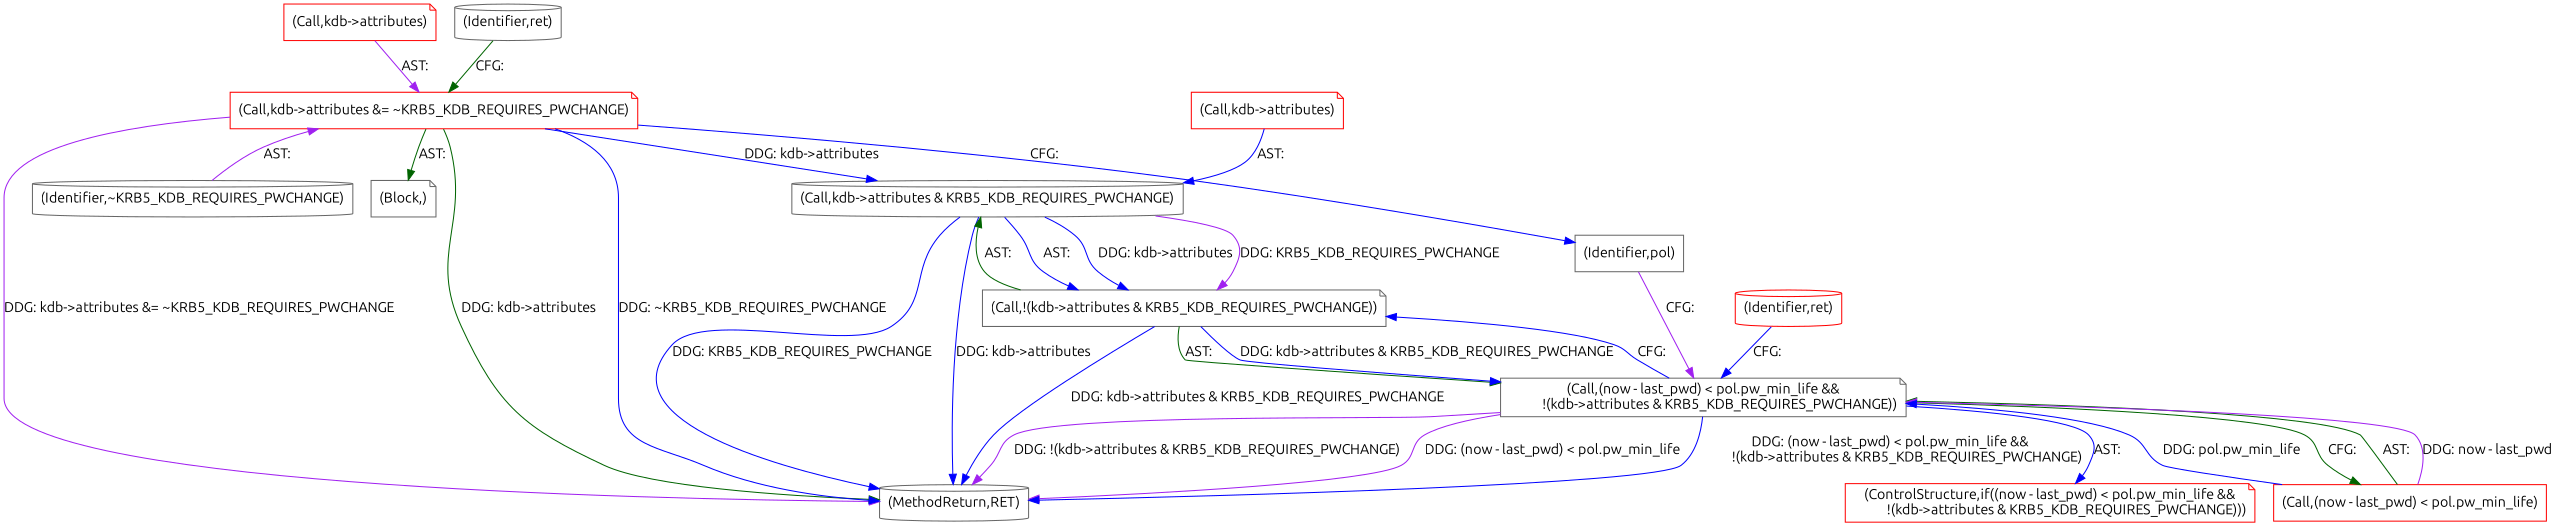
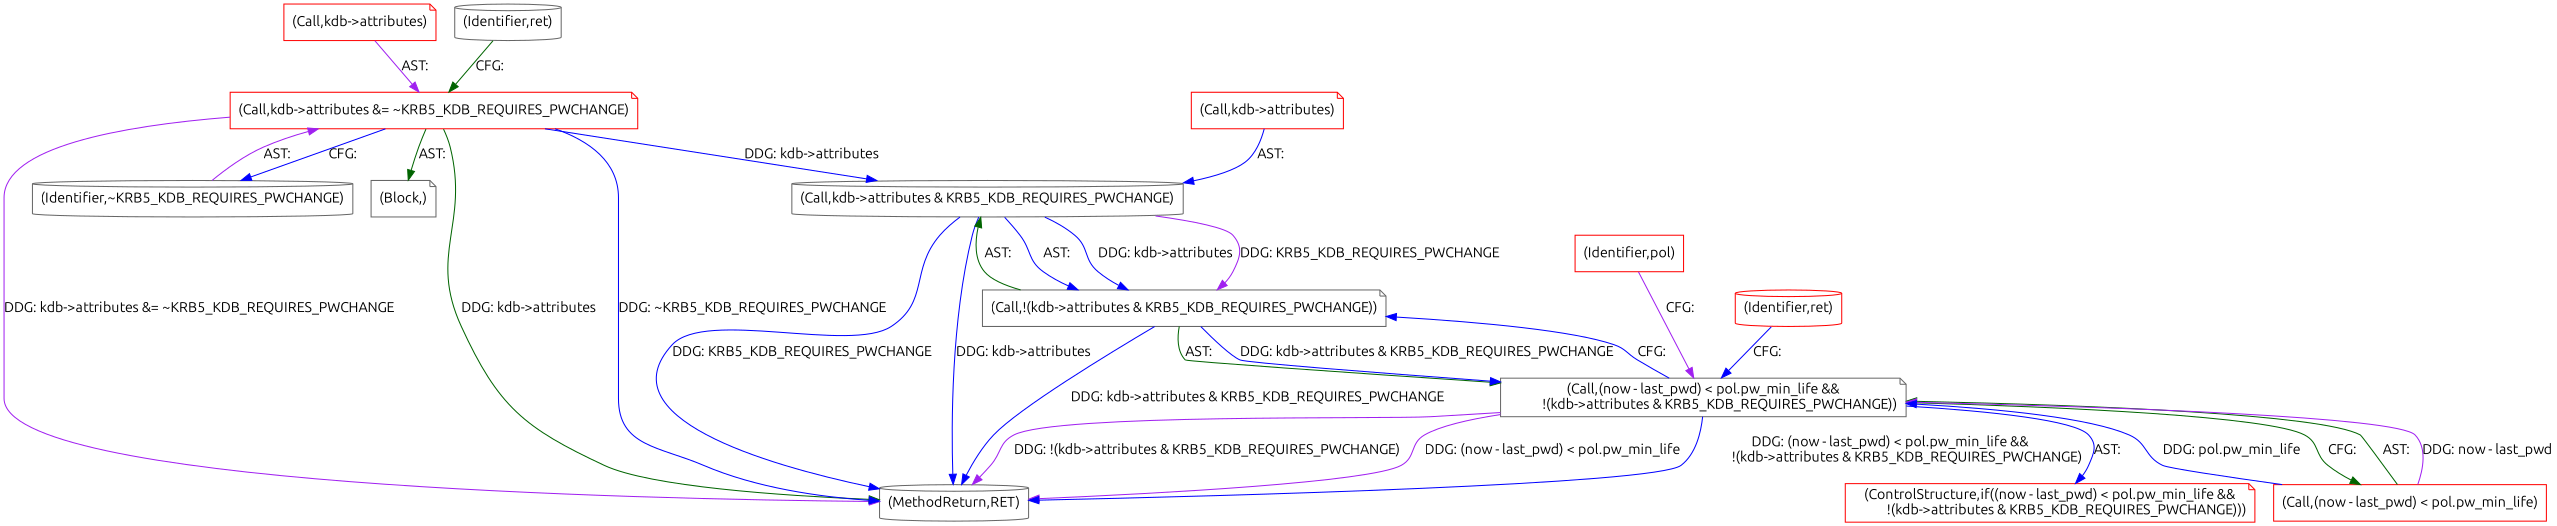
(1103, 169) -> (318, 153)
(1629, 253) -> (1629, 253)
